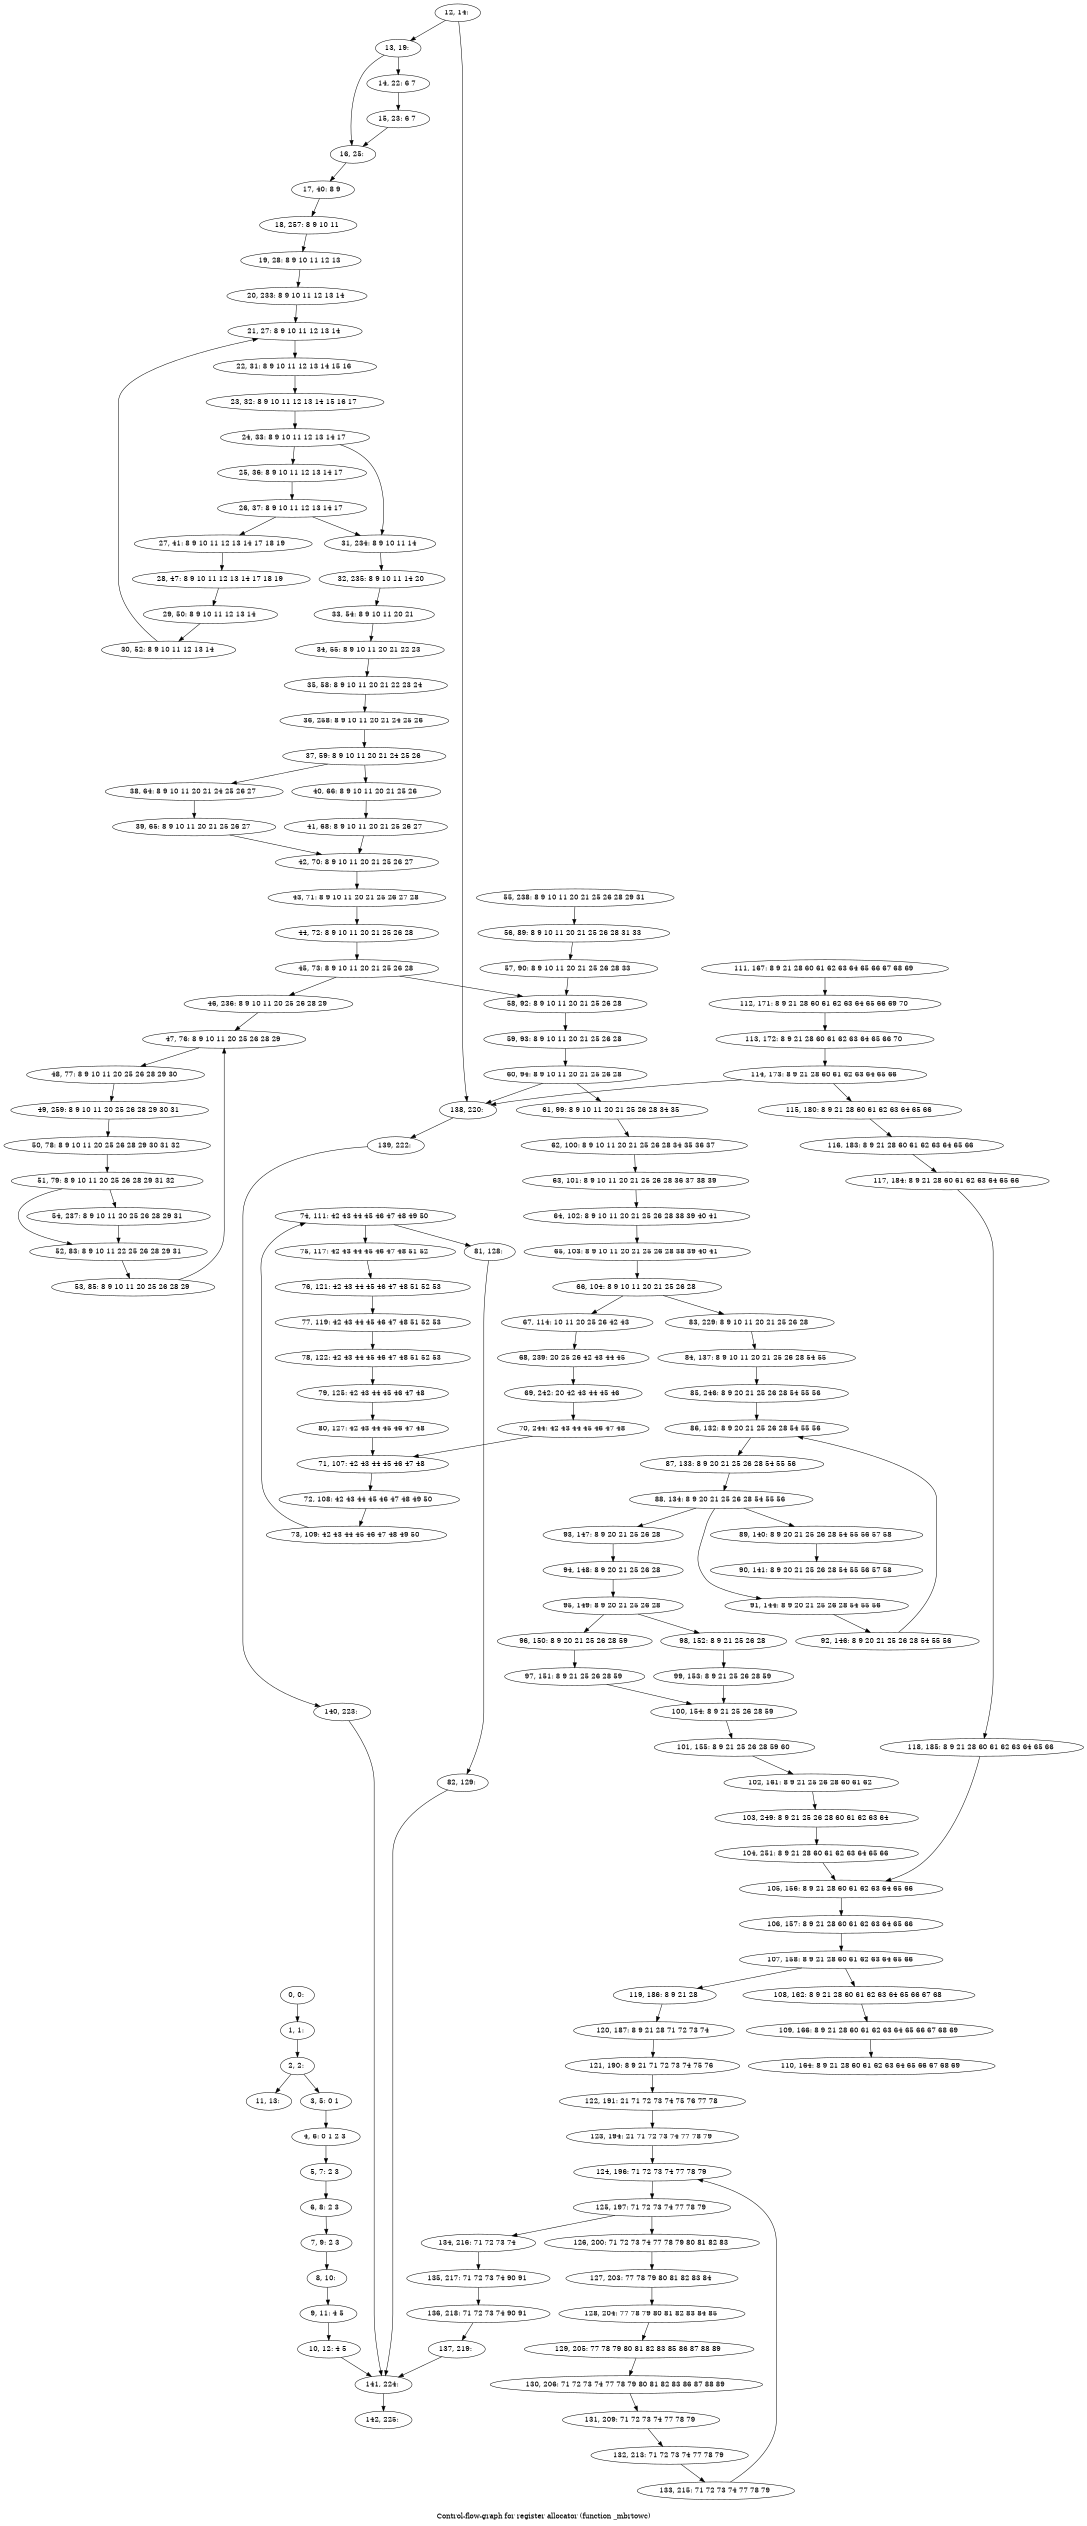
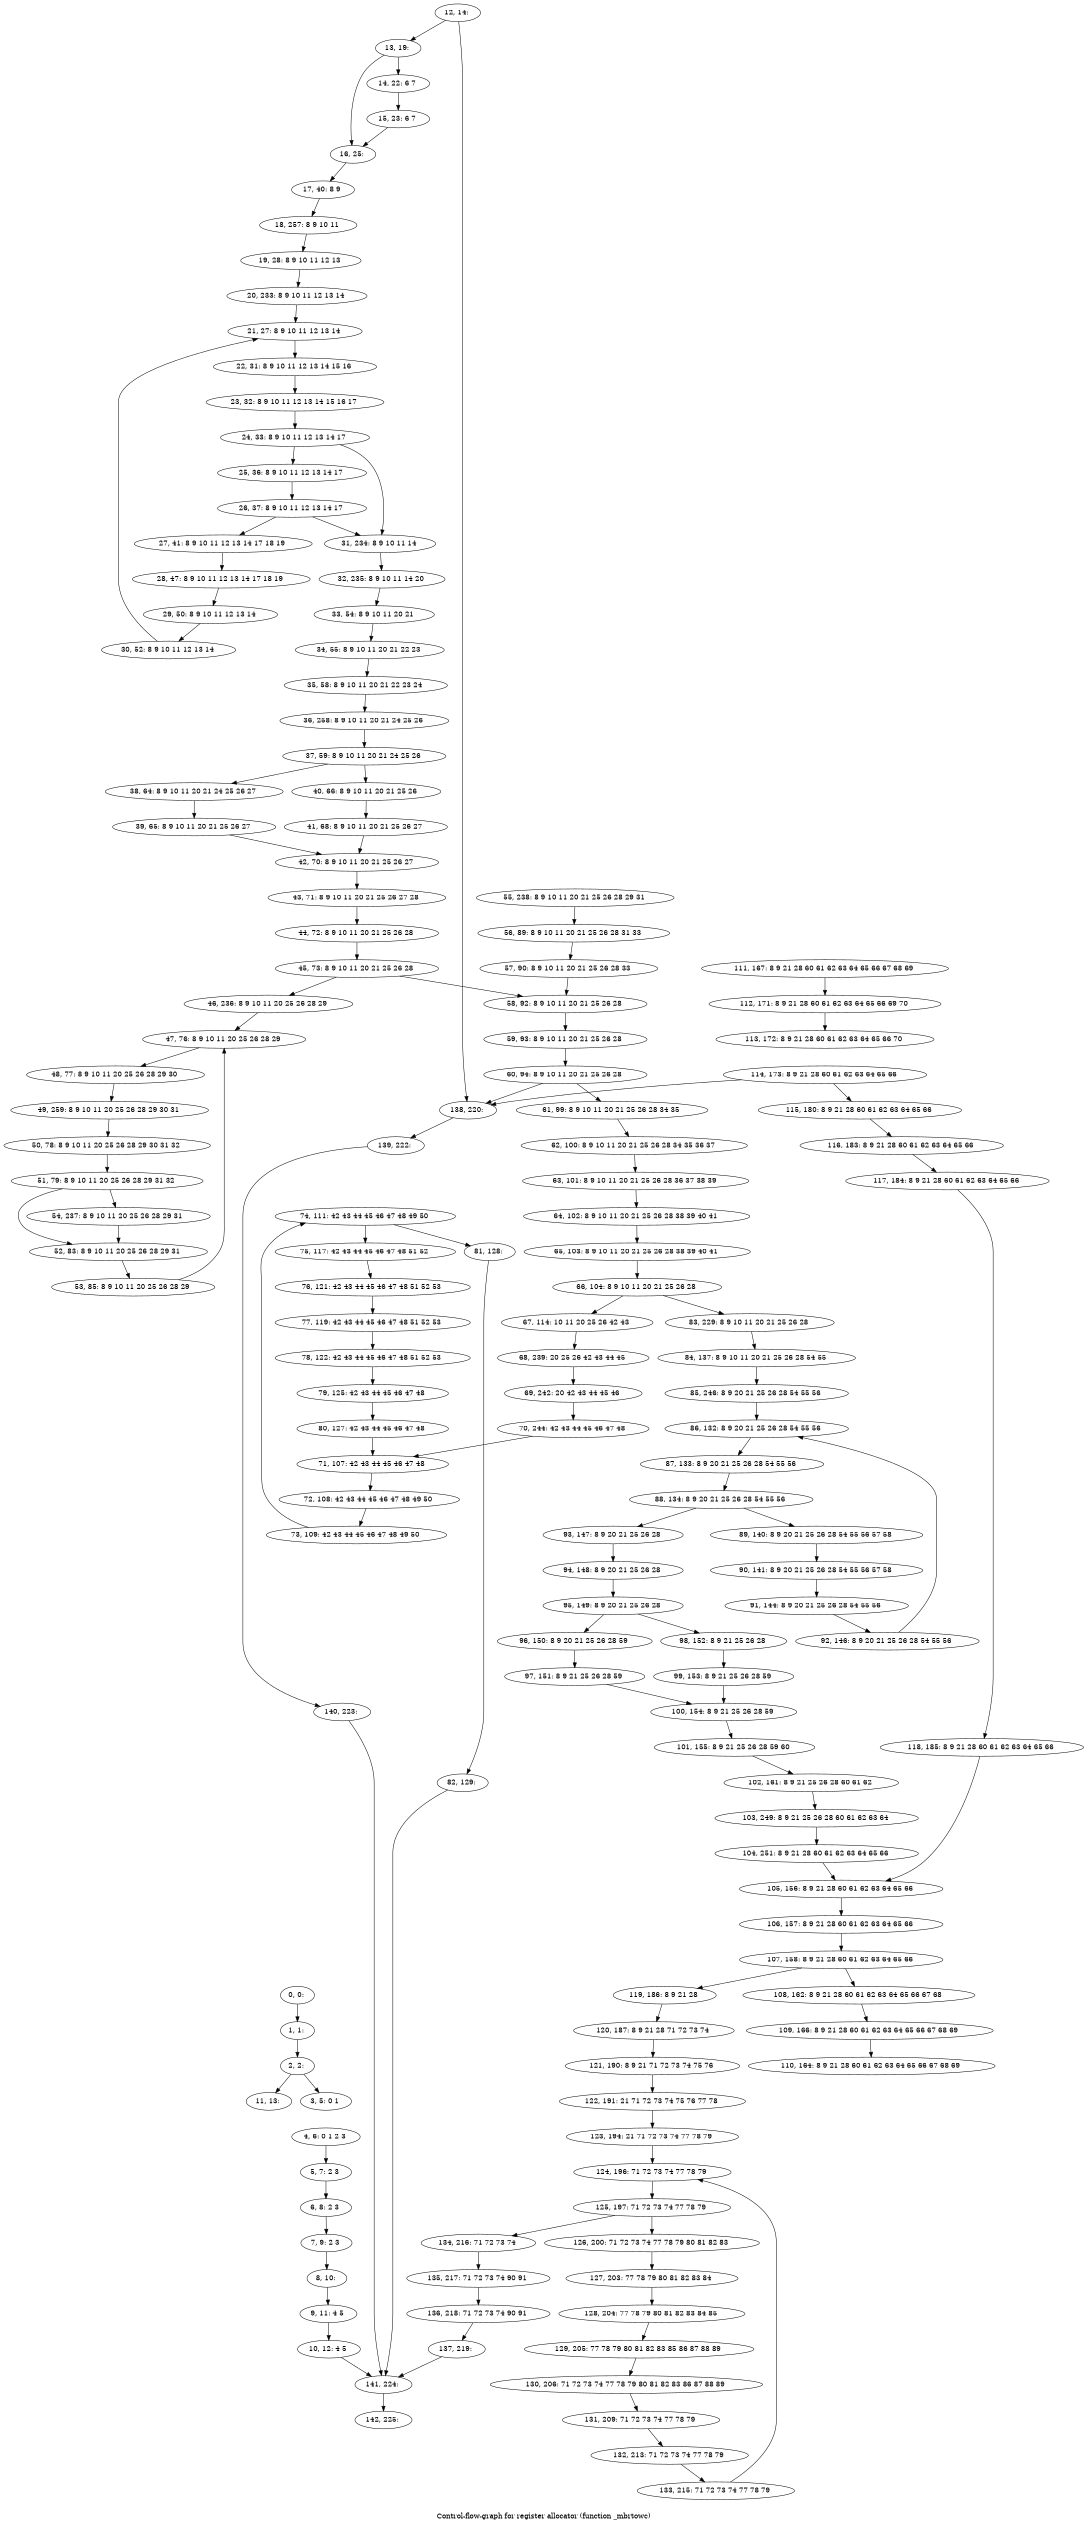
(825, 1055) -> none
(118, 1252) -> (118, 1252)
(701, 1570) -> (817, 1586)
(326, 2117) -> none
